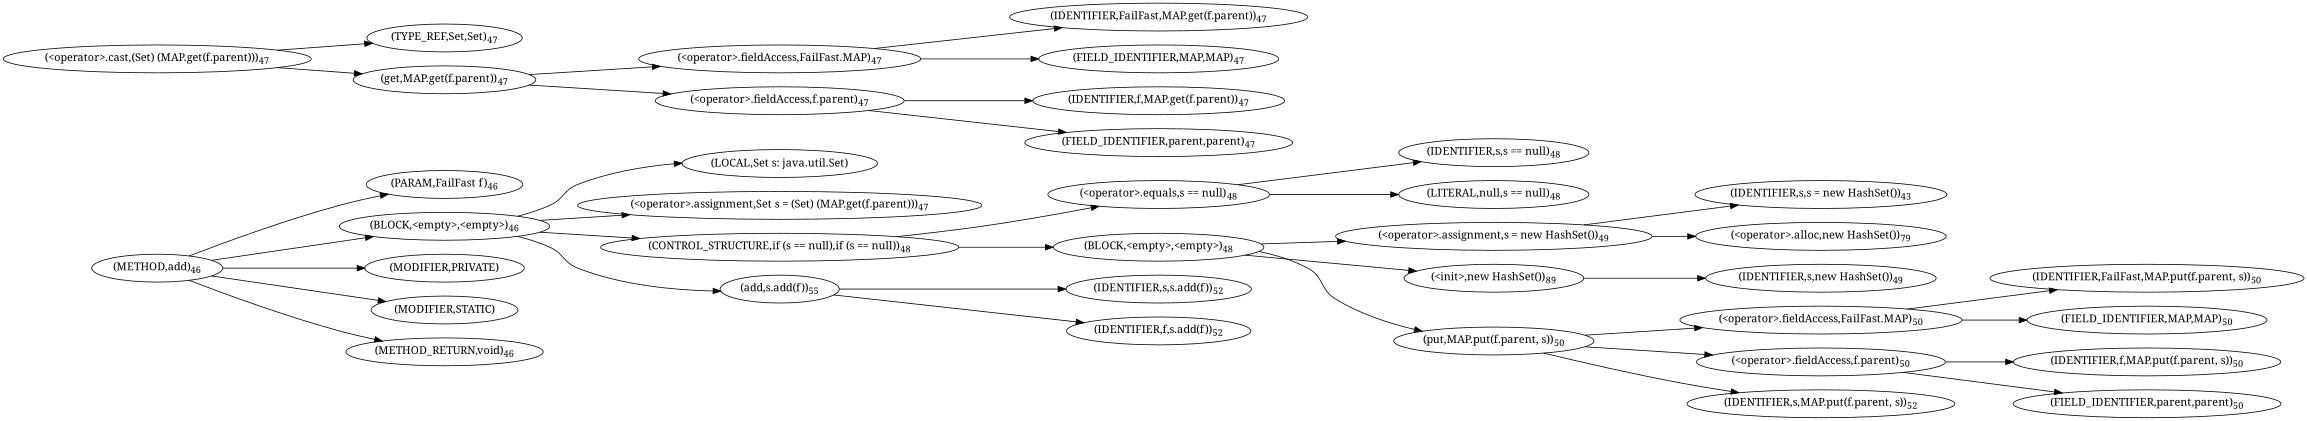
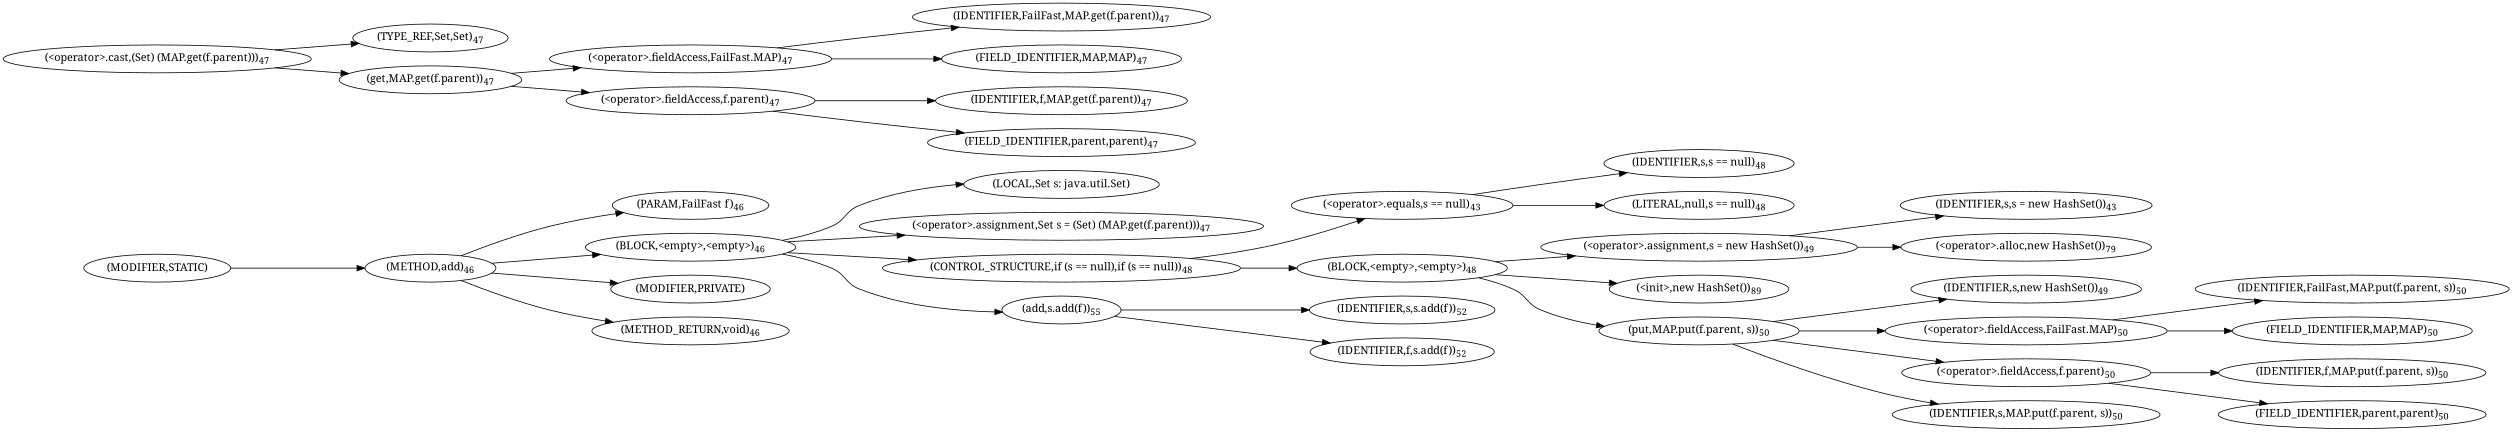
(1232, 193) -> (1476, 204)
(1641, 278) -> (1856, 311)
(295, 288) -> (294, 268)
(1912, 403) -> (2118, 413)
